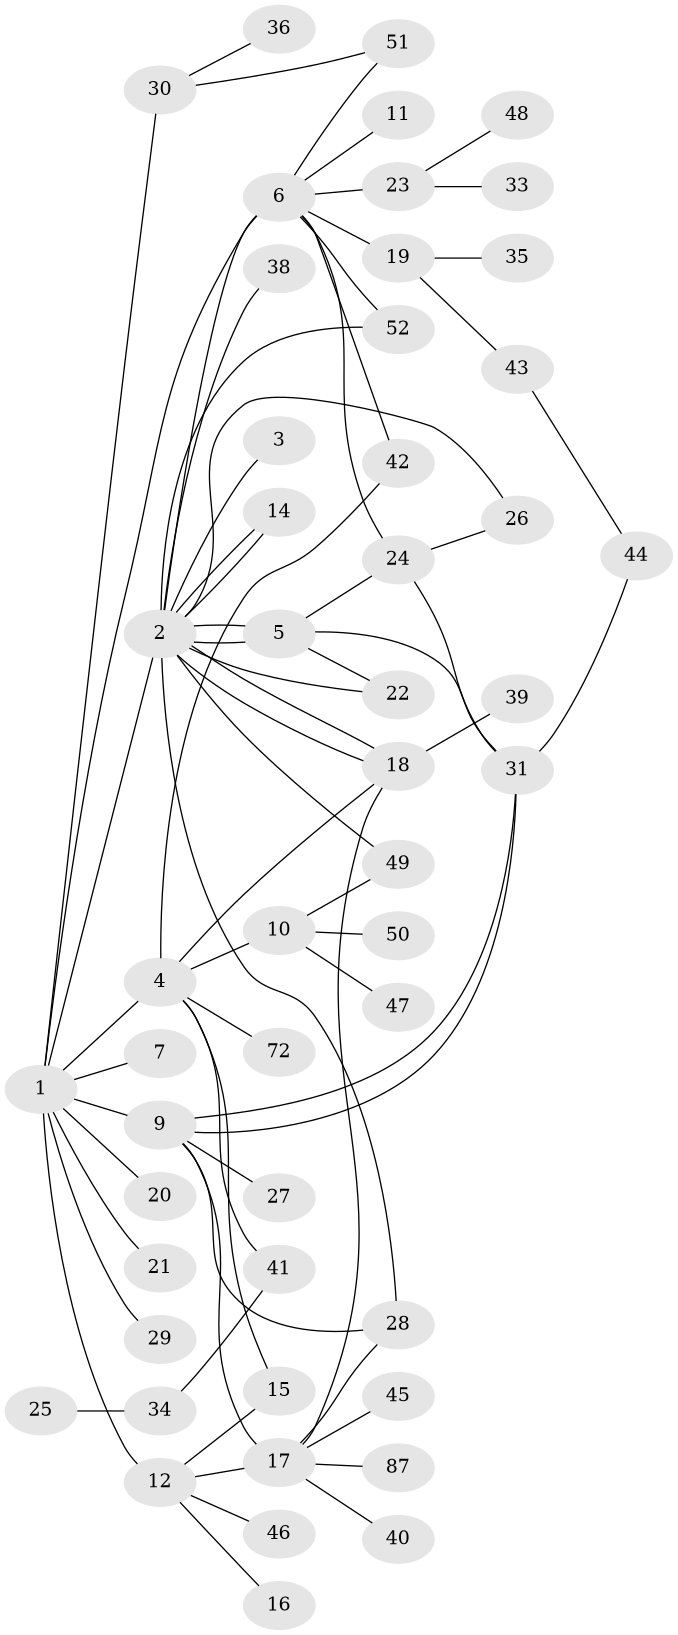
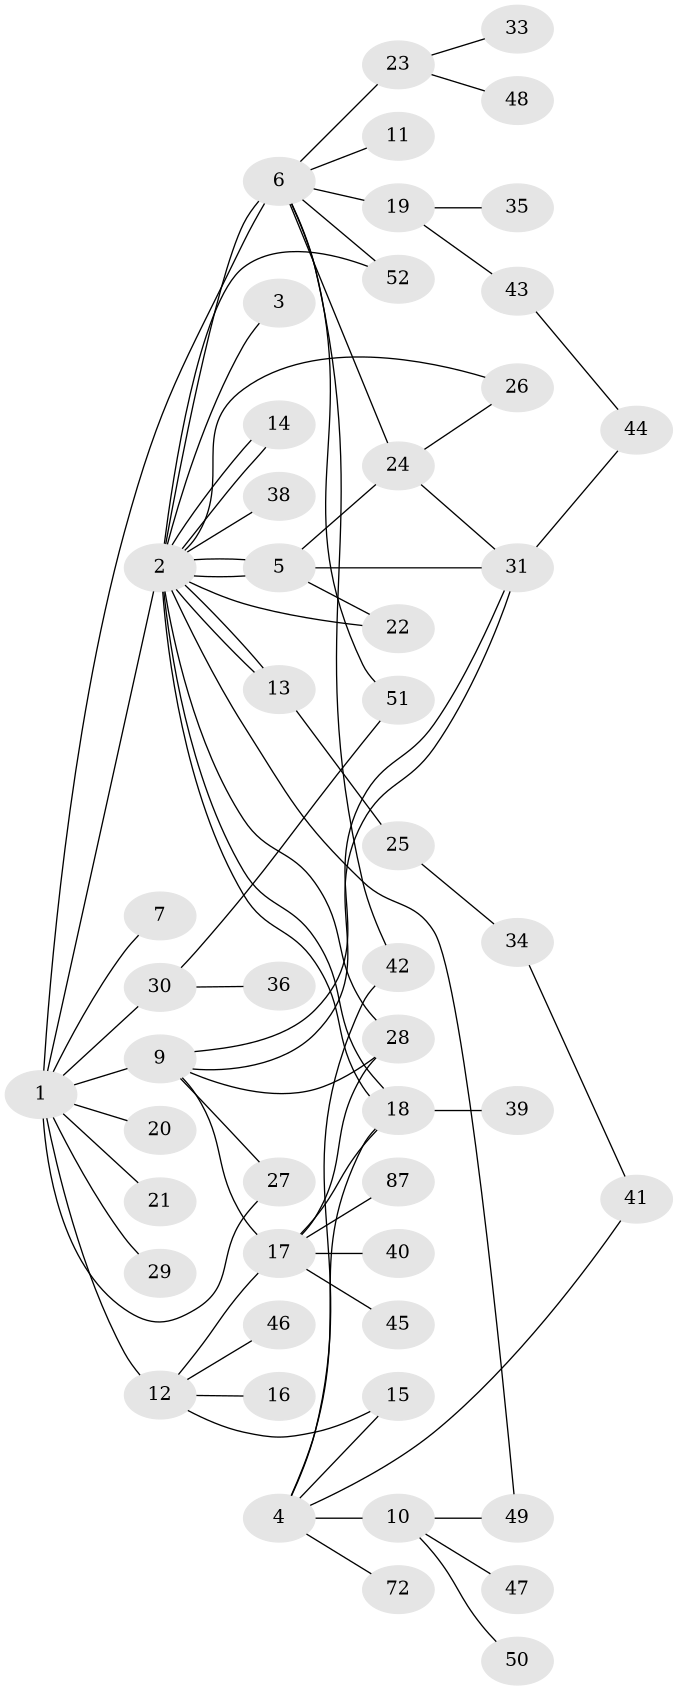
none -> (279, 690)
(101, 1036) -> (121, 1306)
